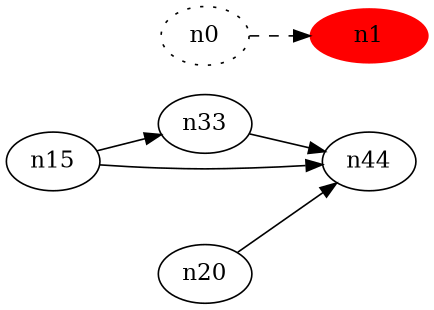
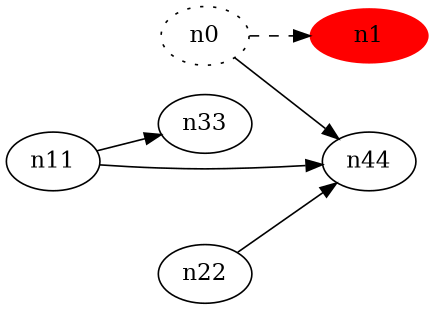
(279, 141) -> (280, 93)
(53, 161) -> (53, 161)
(205, 274) -> (205, 274)
